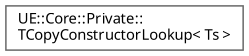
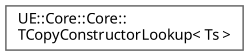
(125, 28) -> (125, 28)
